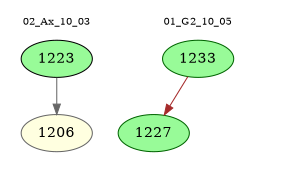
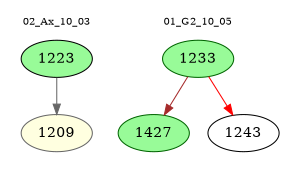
(57, 133) -> (57, 133)
(154, 133) -> (154, 133)
none -> (244, 133)
